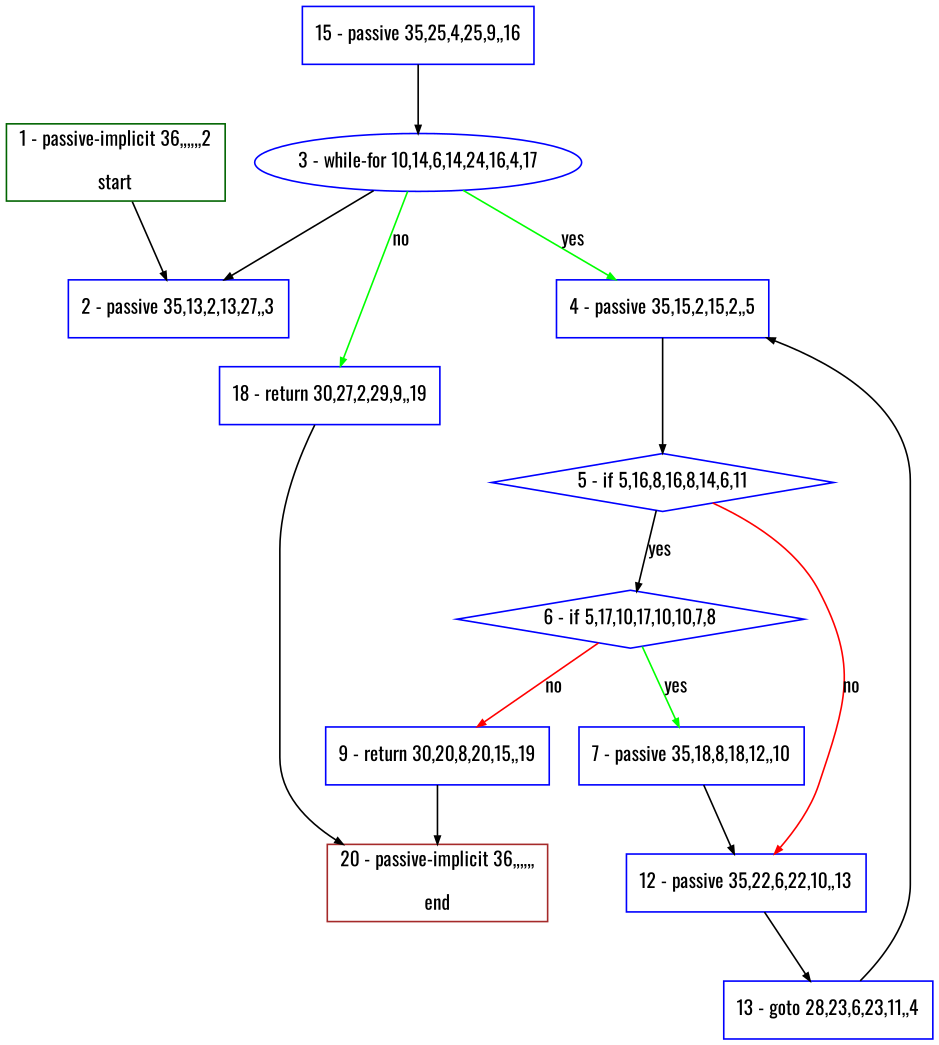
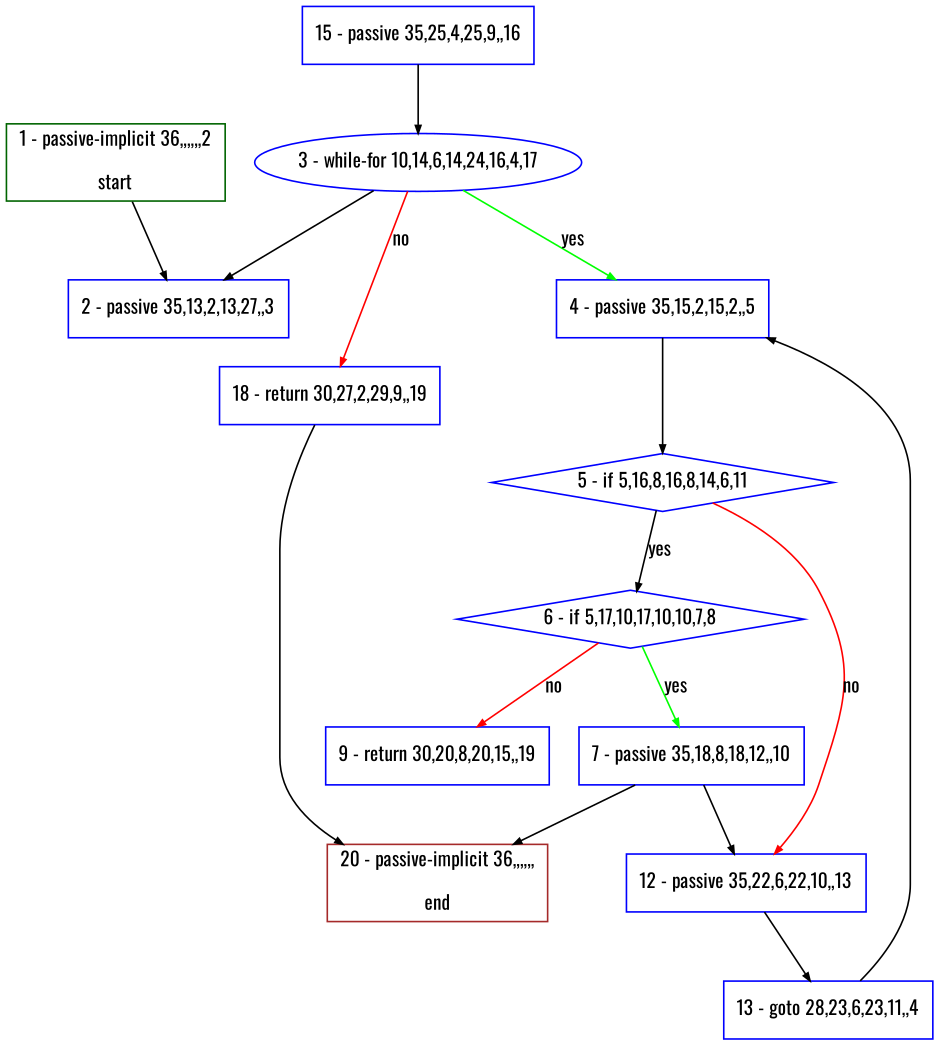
(376, 275) -> (376, 275)
(437, 810) -> (578, 813)
